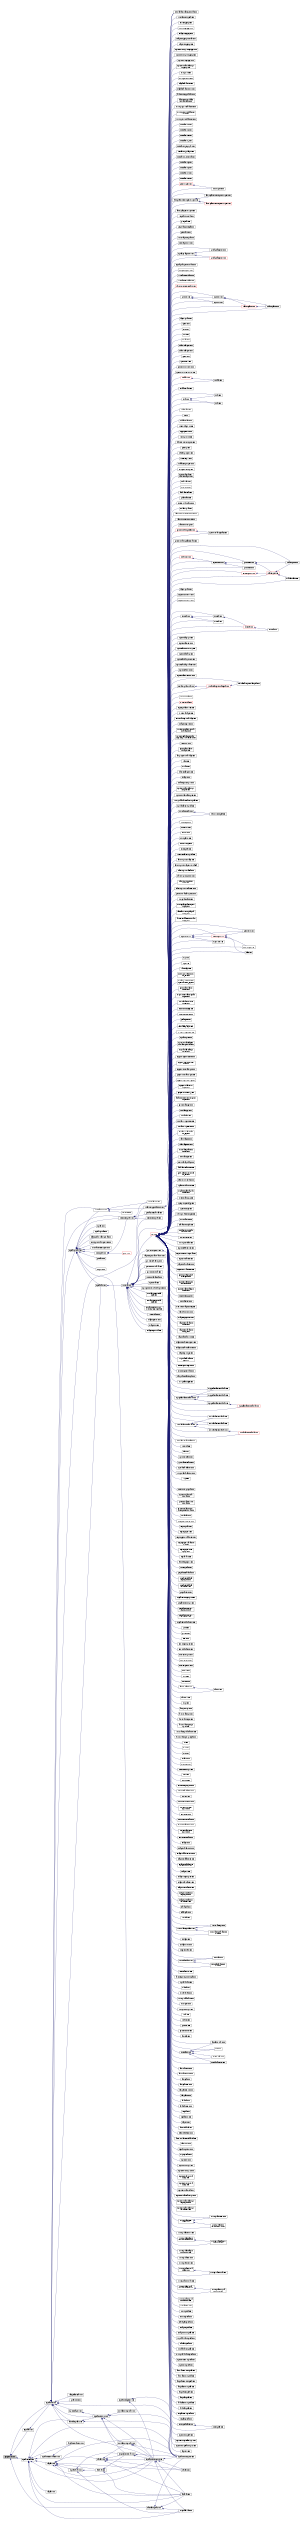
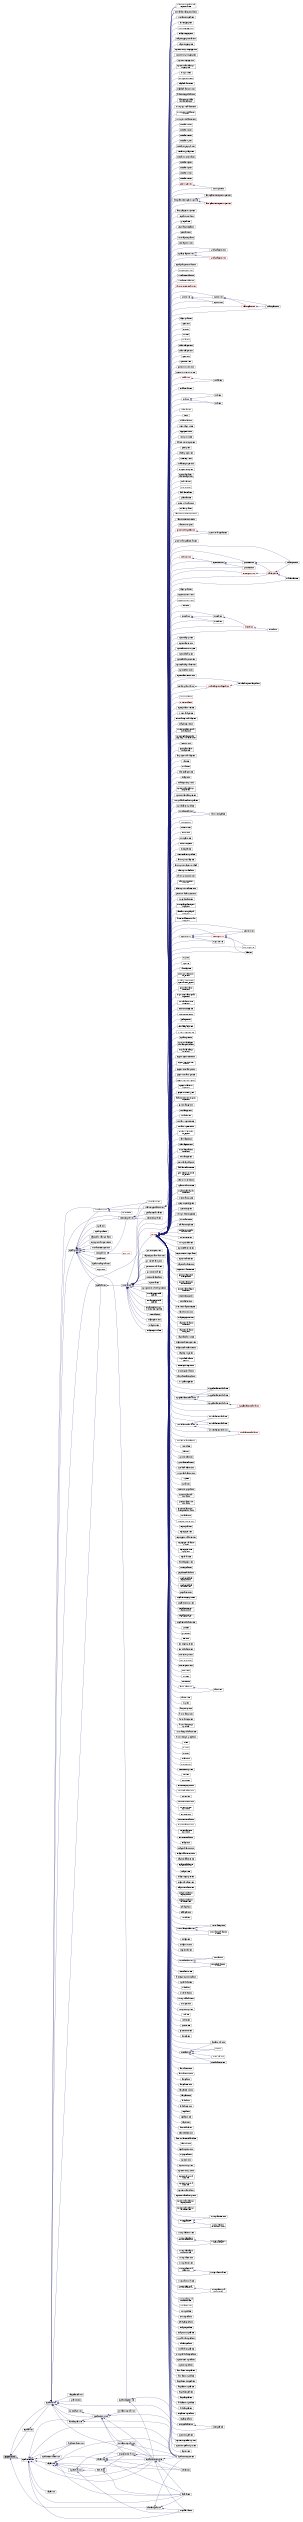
none -> (186, 6)
none -> (186, 606)
none -> (101, 1264)
none -> (186, 1484)
(170, 1853) -> (168, 1845)
